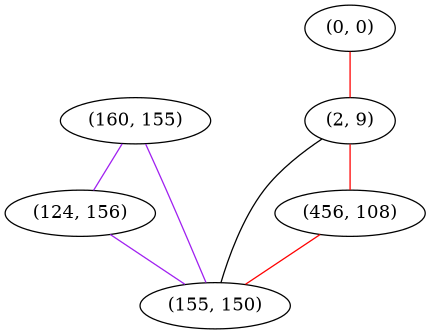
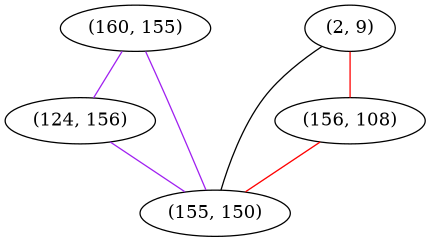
(350, 28) -> none
(350, 213) -> (350, 121)
